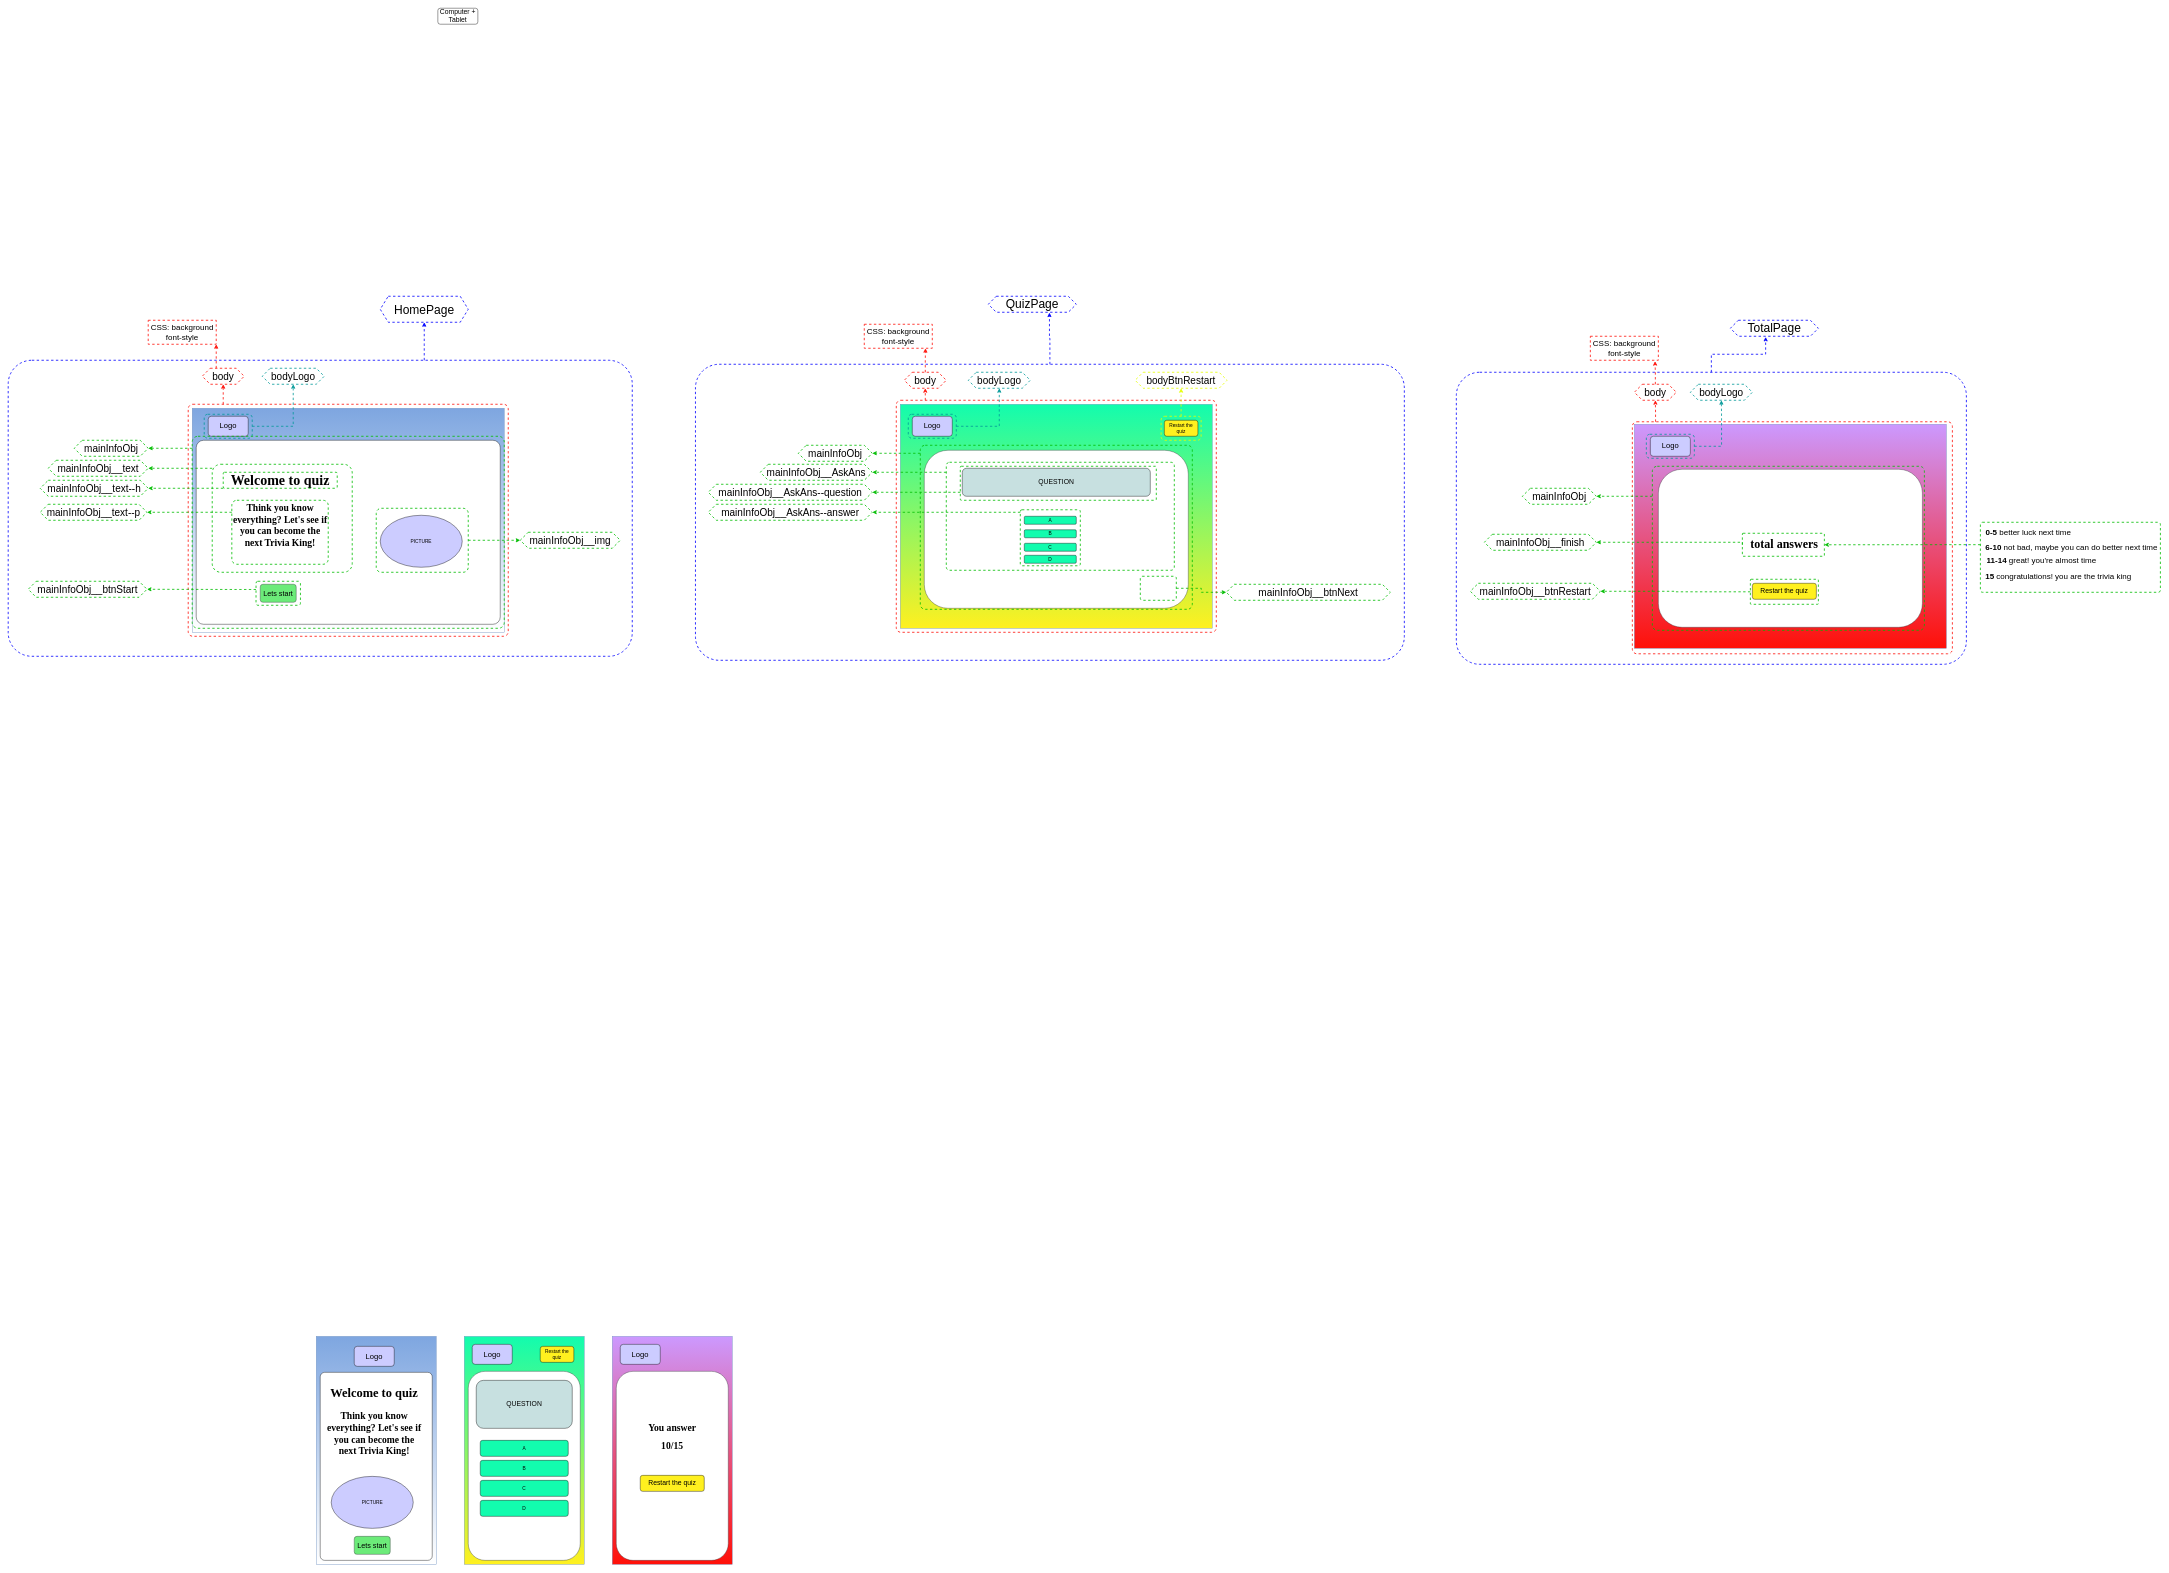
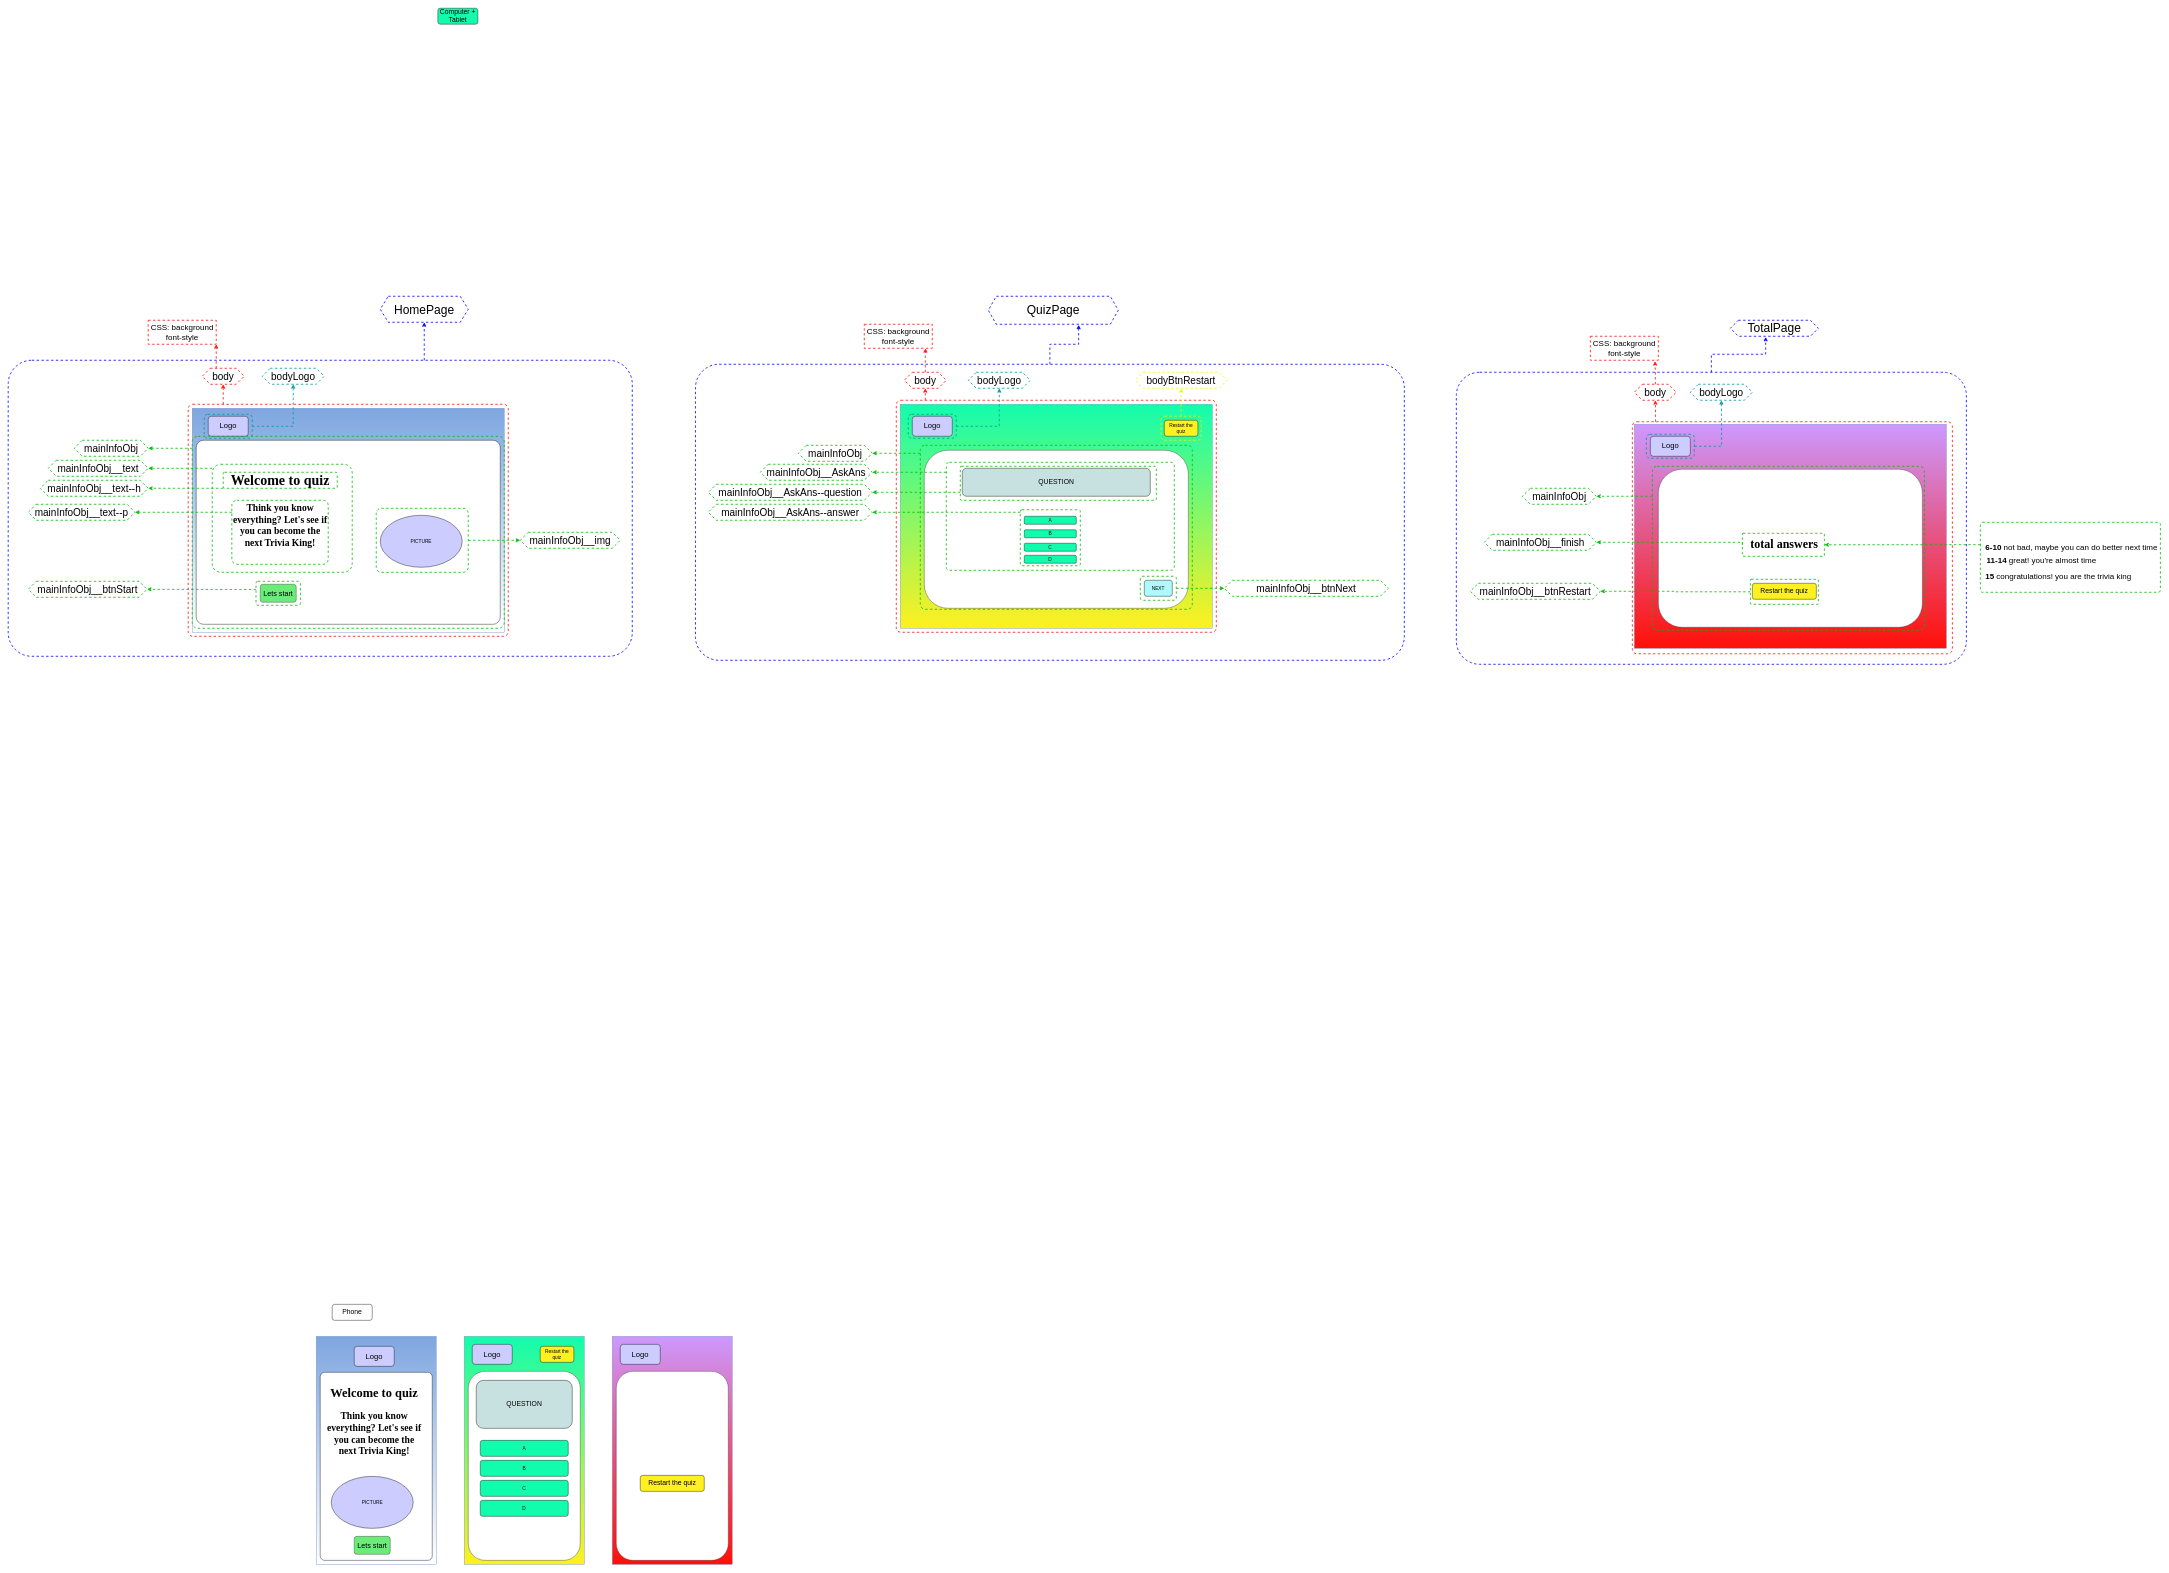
(458, 16) -> (458, 16)
(1032, 304) -> (1053, 310)
(94, 512) -> (82, 512)
(2028, 532) -> none
none -> (1158, 588)
(1308, 592) -> (1306, 588)
none -> (352, 1312)
(672, 1438) -> none
